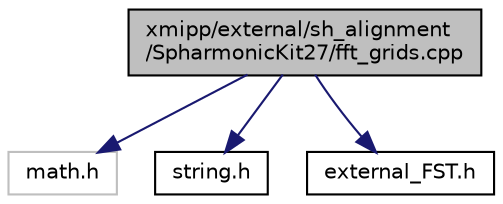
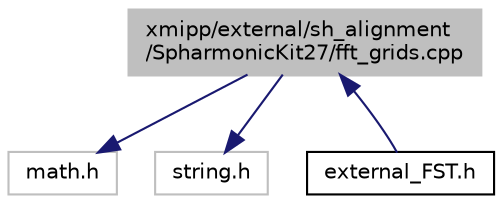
(305, 42) -> (305, 42)
(337, 106) -> (377, 121)
(211, 173) -> (211, 173)
